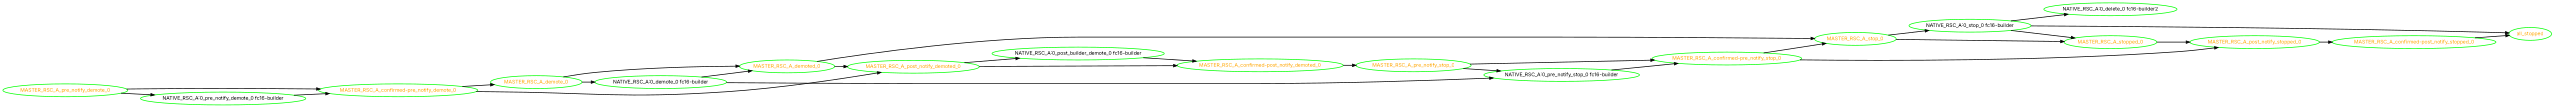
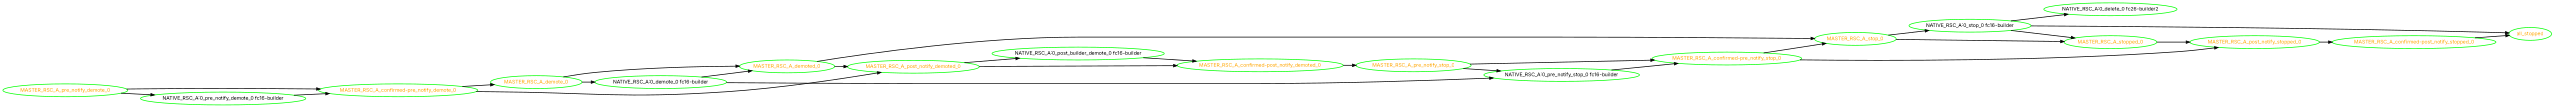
(2110, 9) -> (2110, 9)
